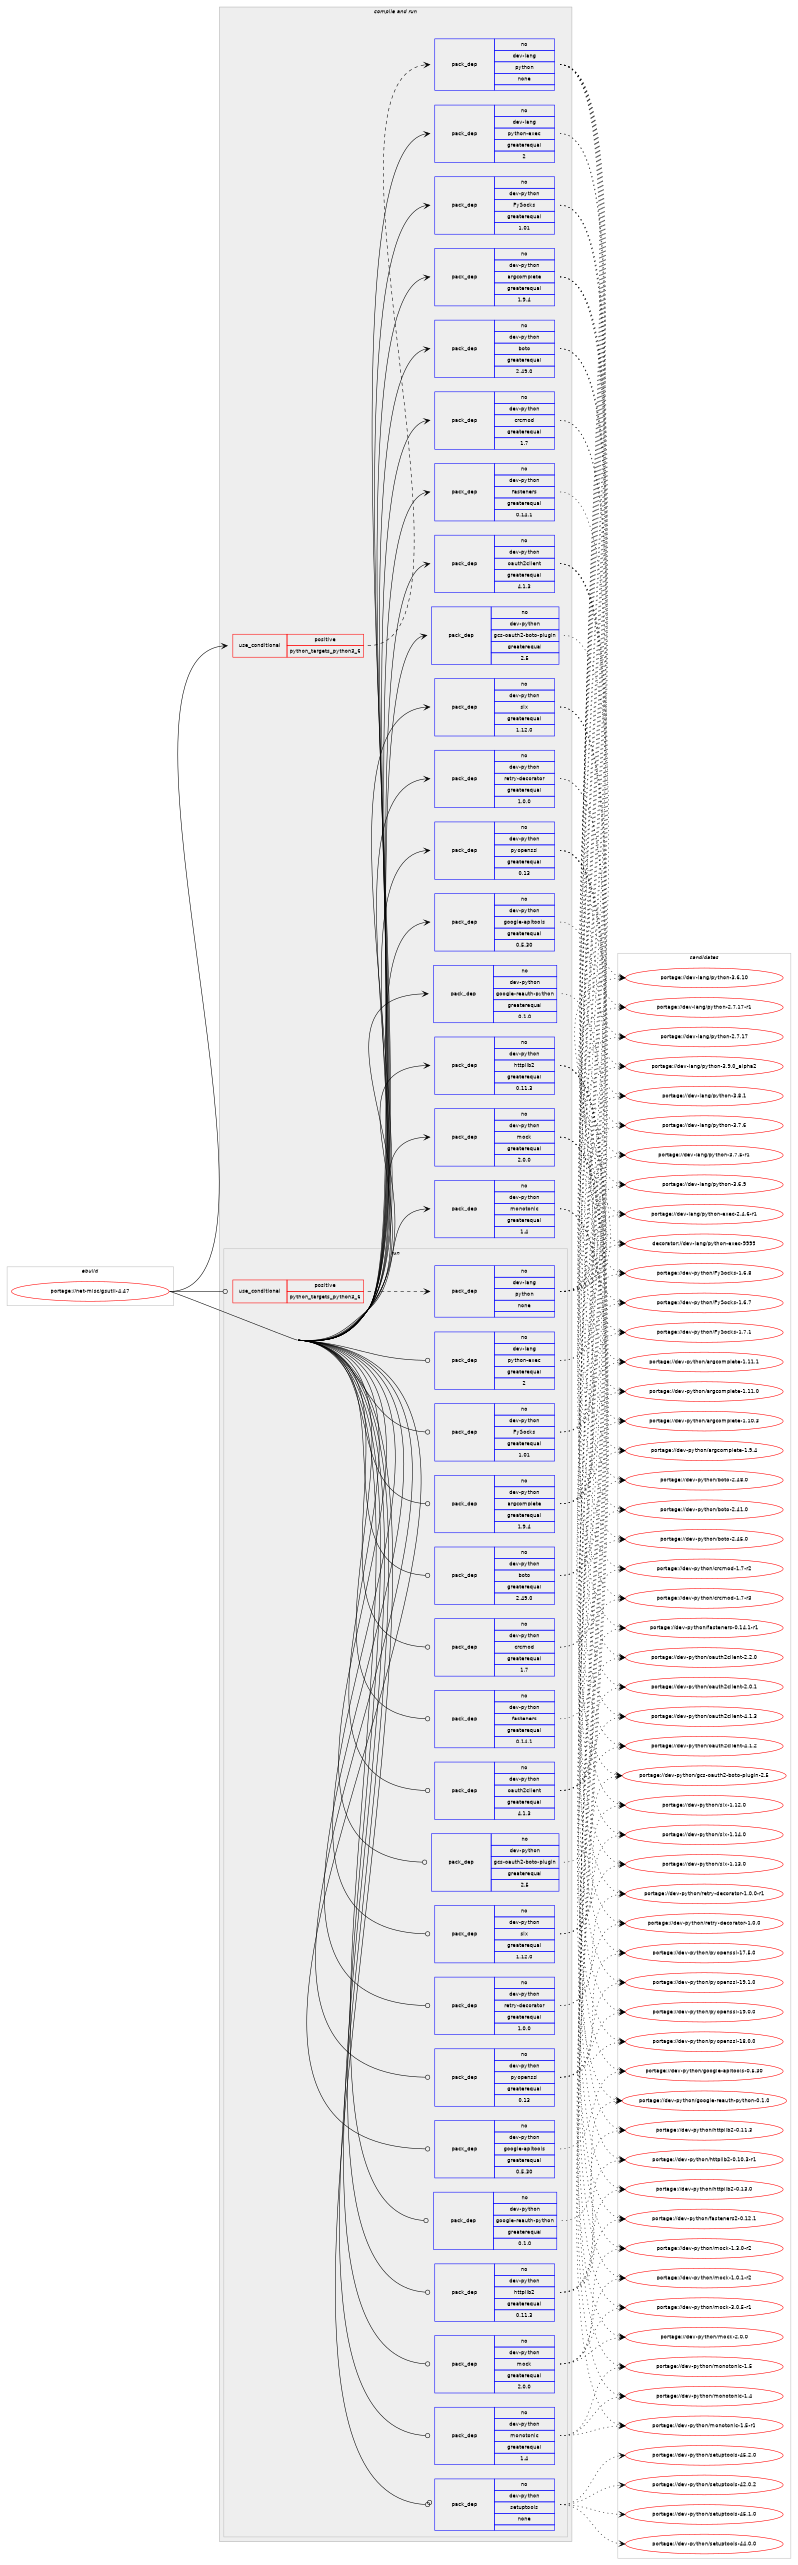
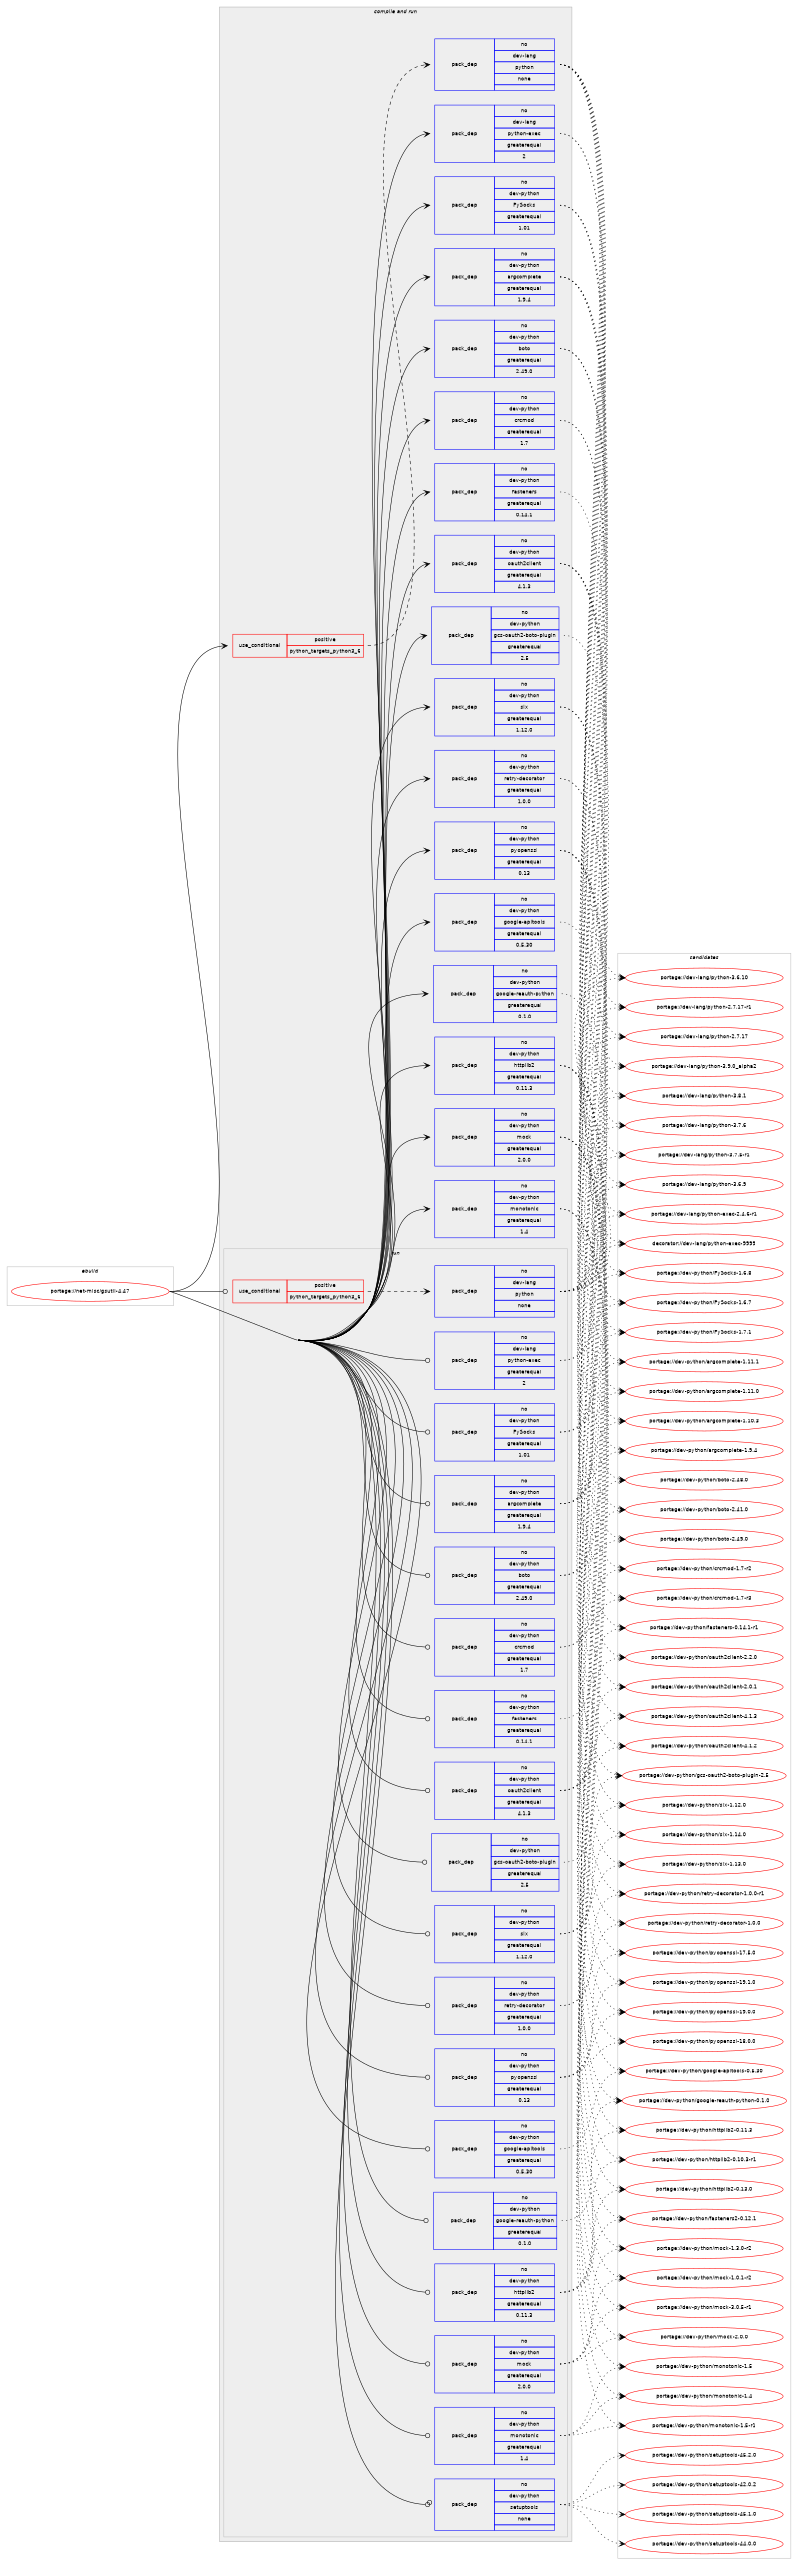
(704, 1539) -> (704, 1539)
